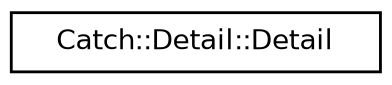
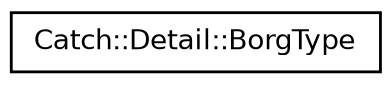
(196, 42) -> (196, 42)
